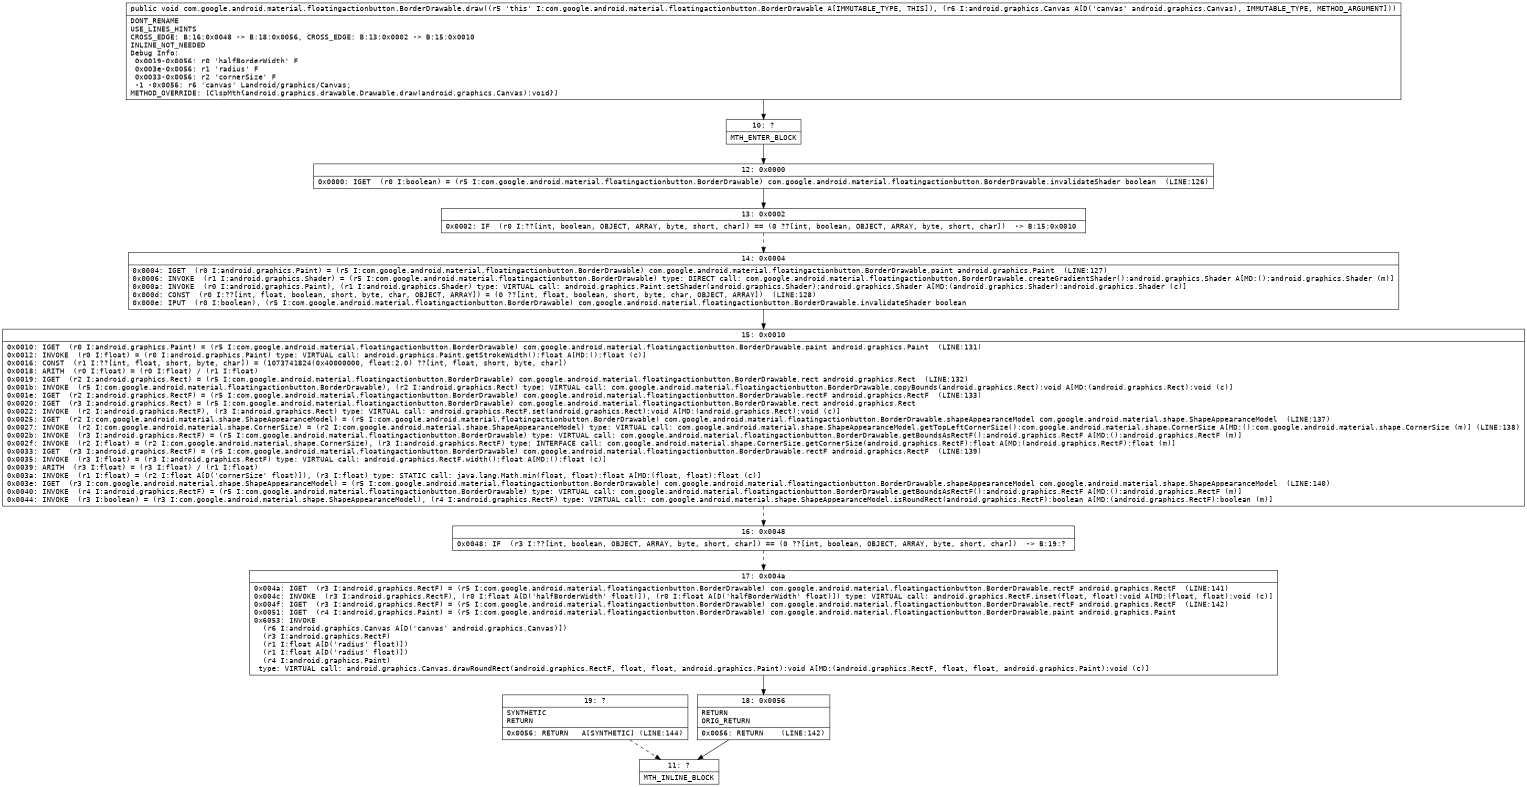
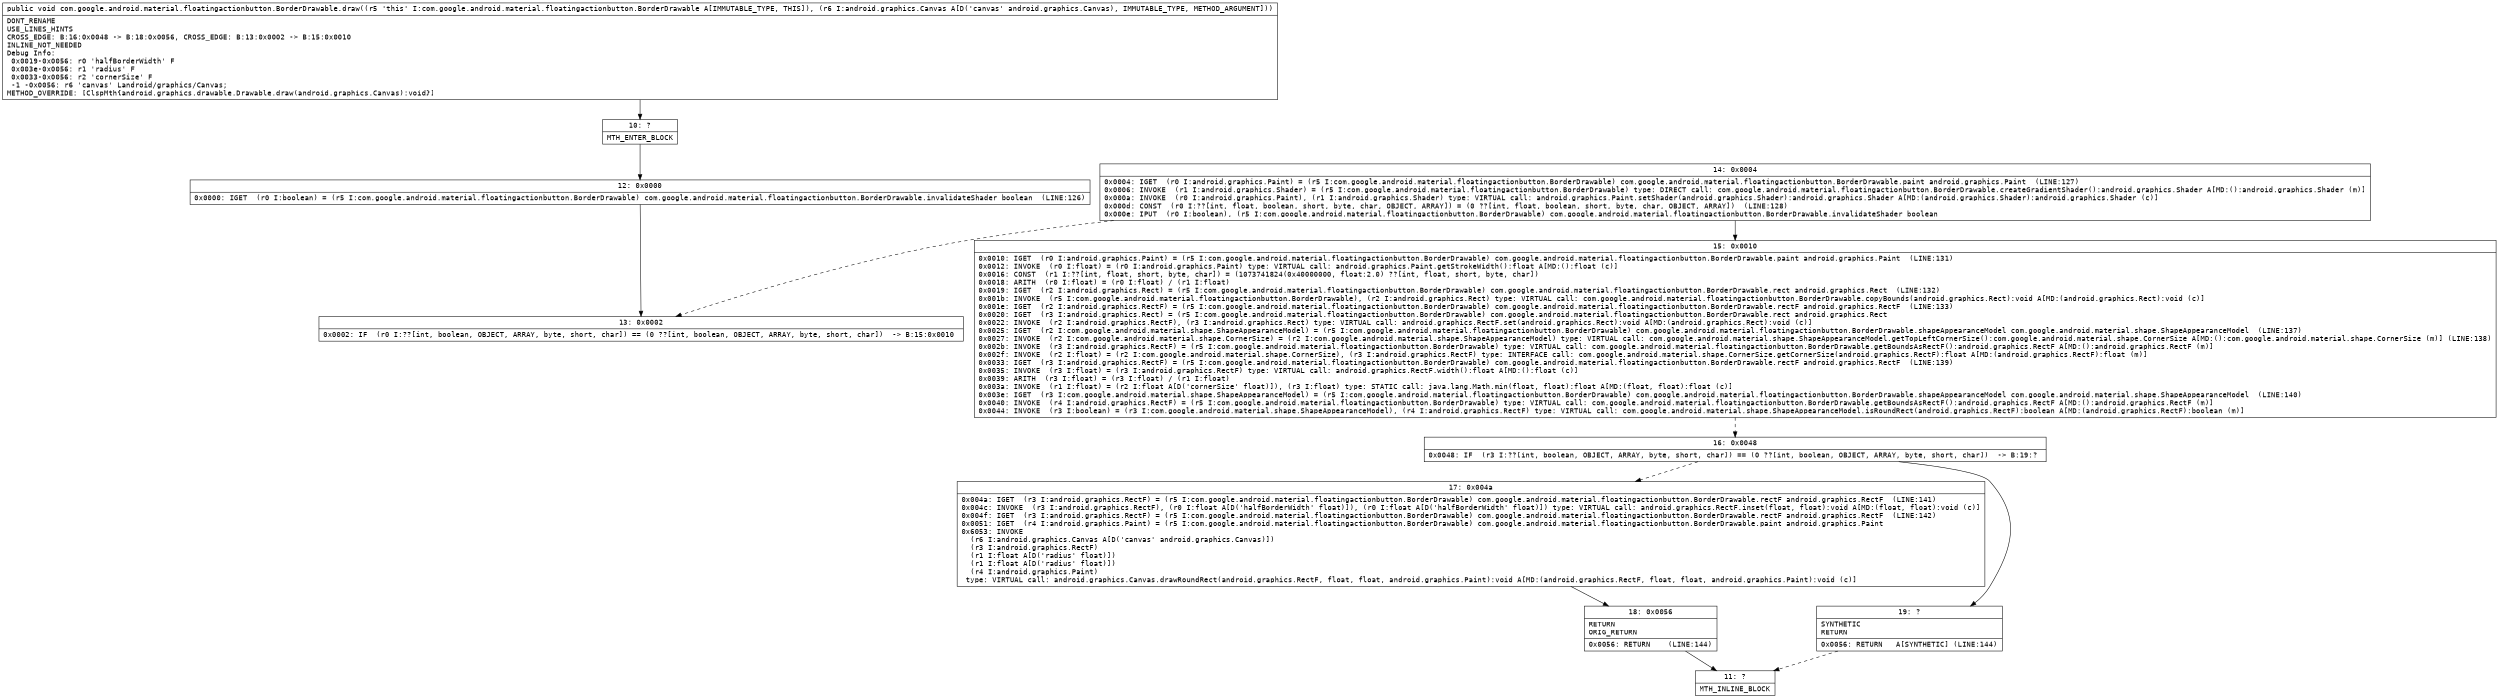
(764, 240) -> (895, 255)
none -> (2002, 499)
(764, 733) -> (1651, 645)
